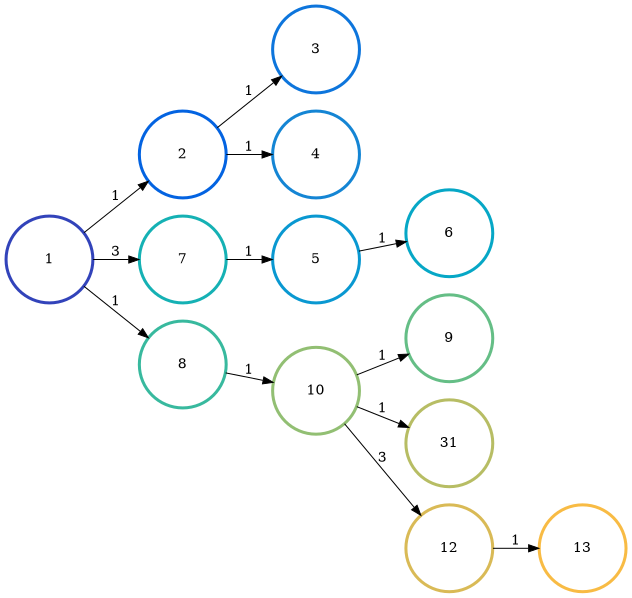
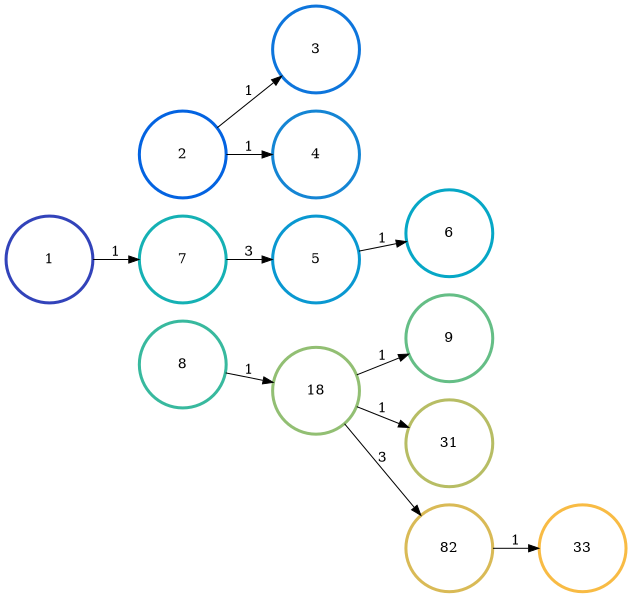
(112, 210) -> none
(116, 252) -> (116, 252)
(249, 252) -> (249, 252)
(112, 309) -> none
(316, 391) -> (316, 391)
(449, 548) -> (449, 548)
(583, 548) -> (583, 548)
